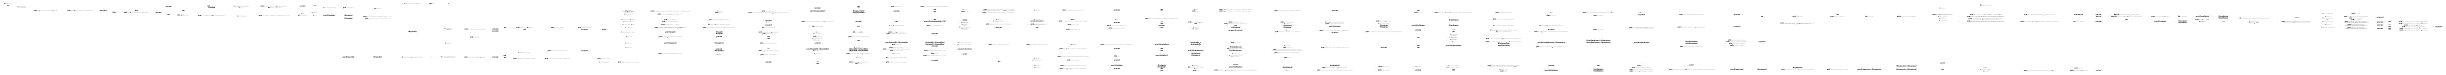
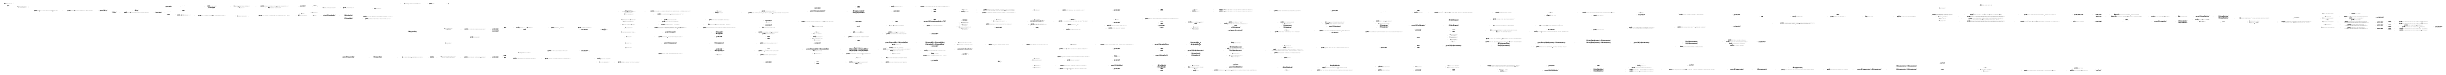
(432, 57) -> (432, 57)
